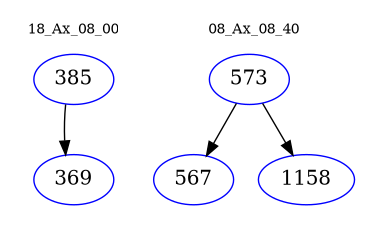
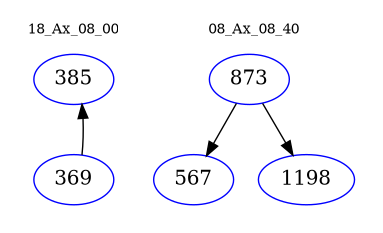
(249, 79) -> (249, 79)
(65, 123) -> (83, 137)
(306, 180) -> (306, 180)
